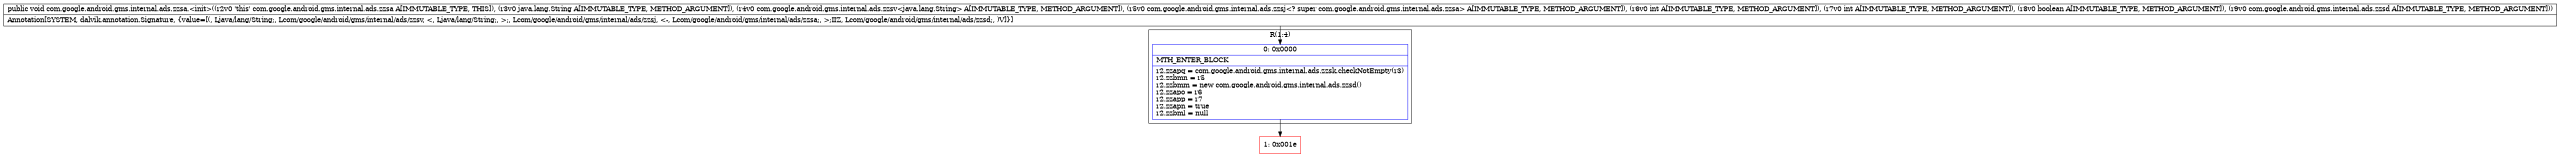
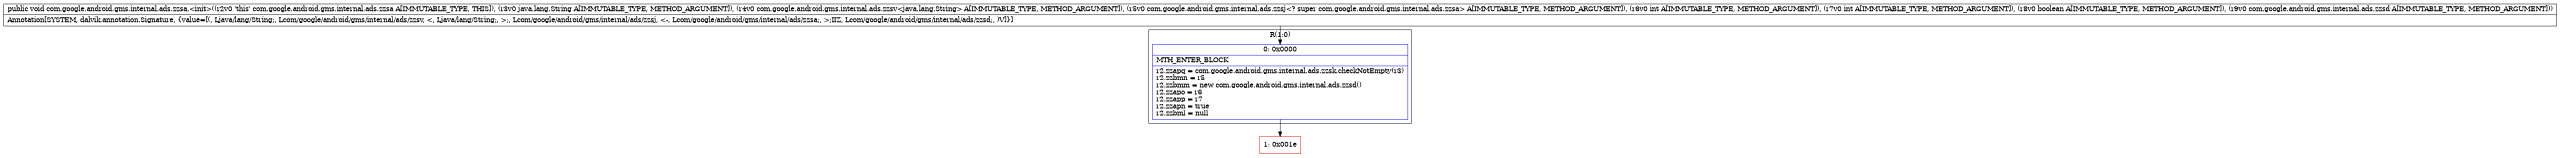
(1280, 35) -> (1280, 35)
